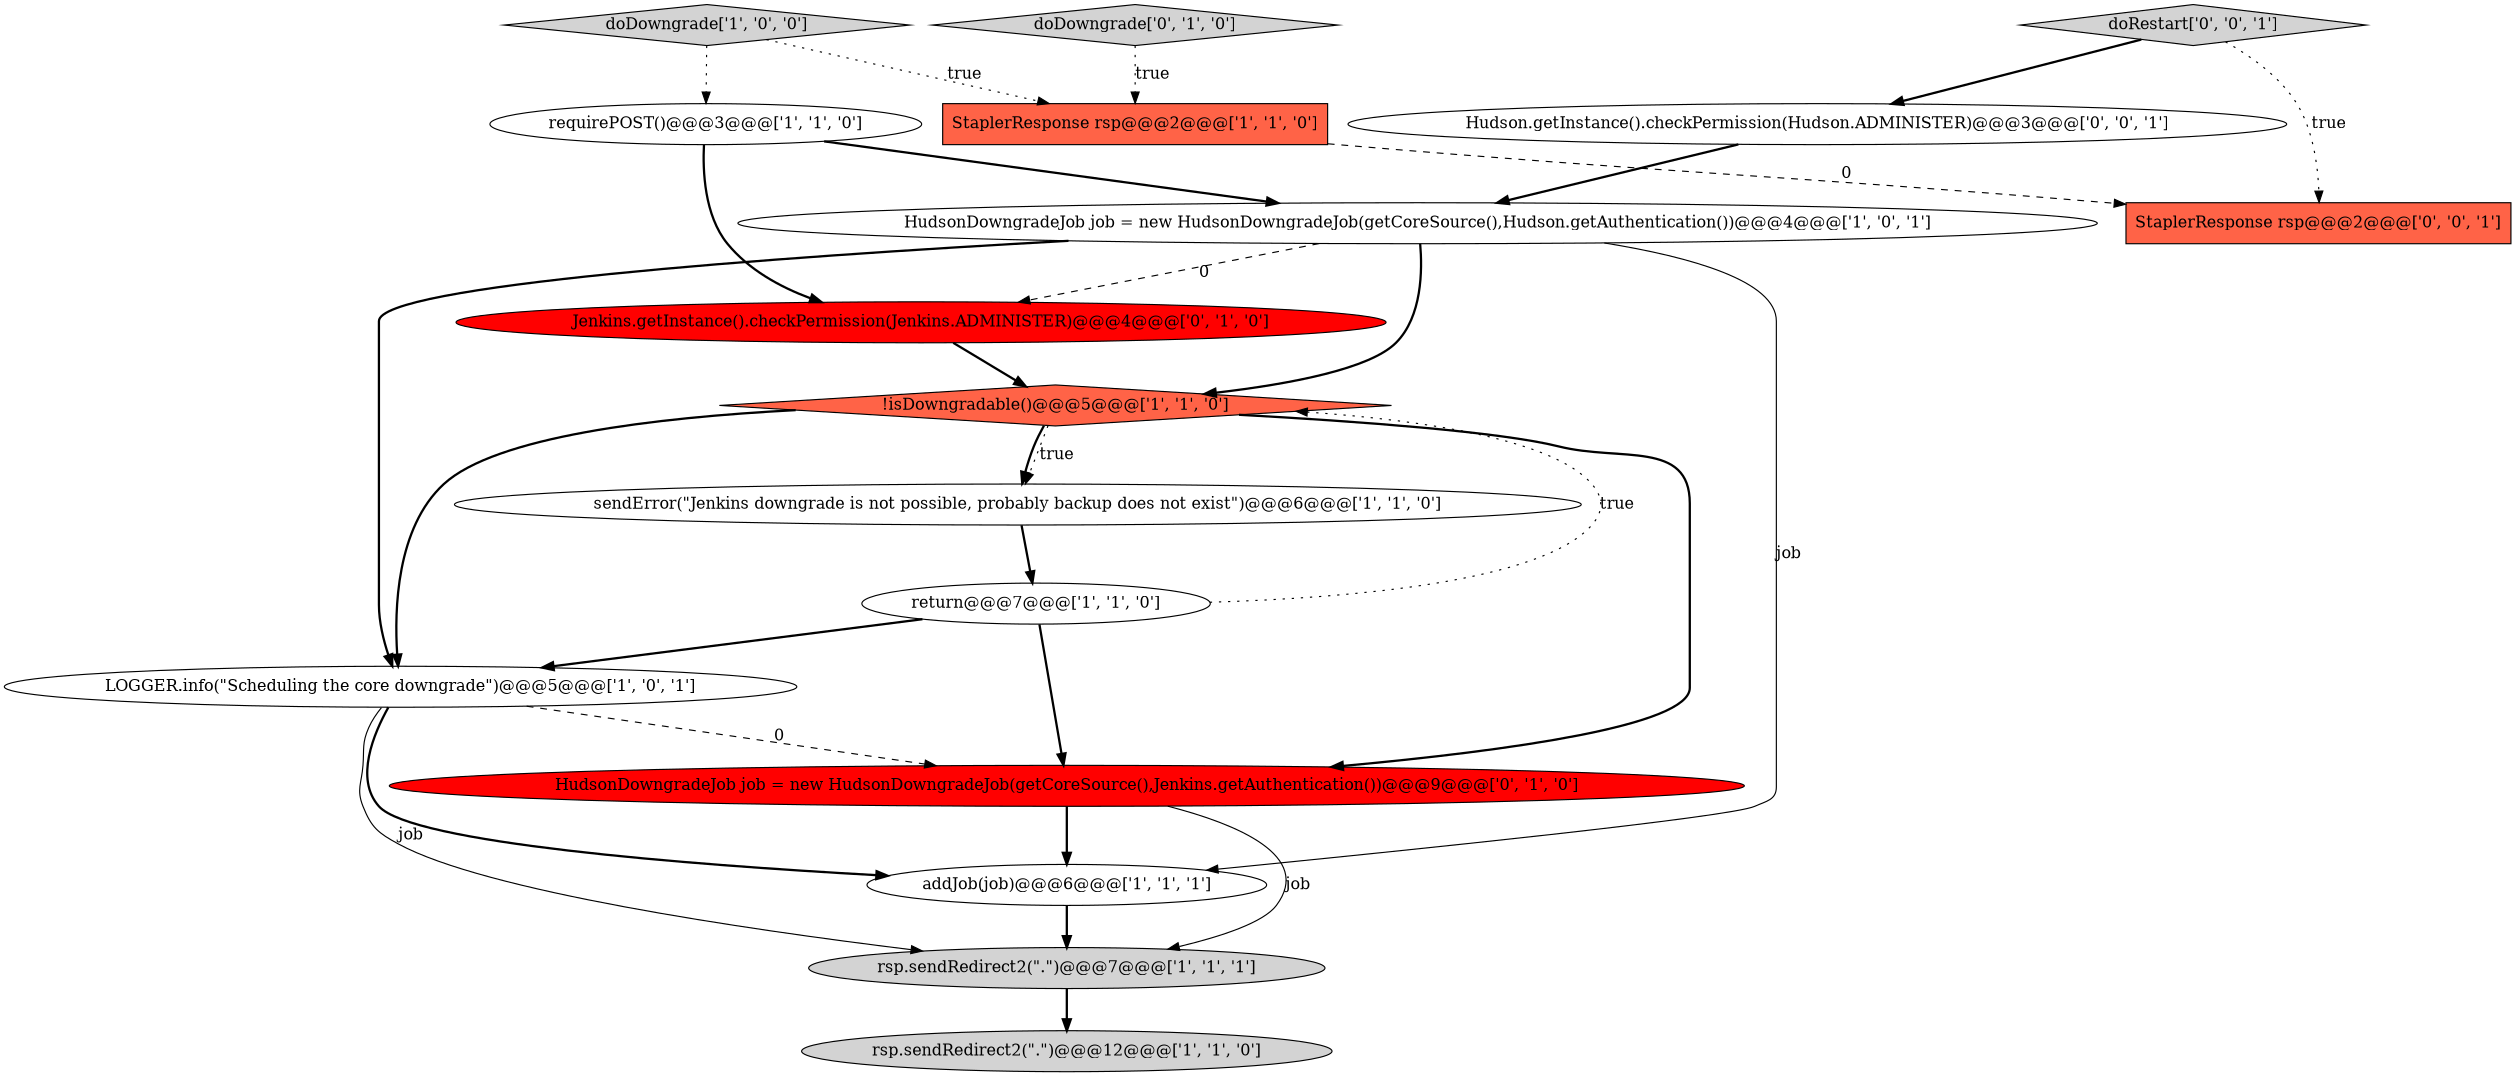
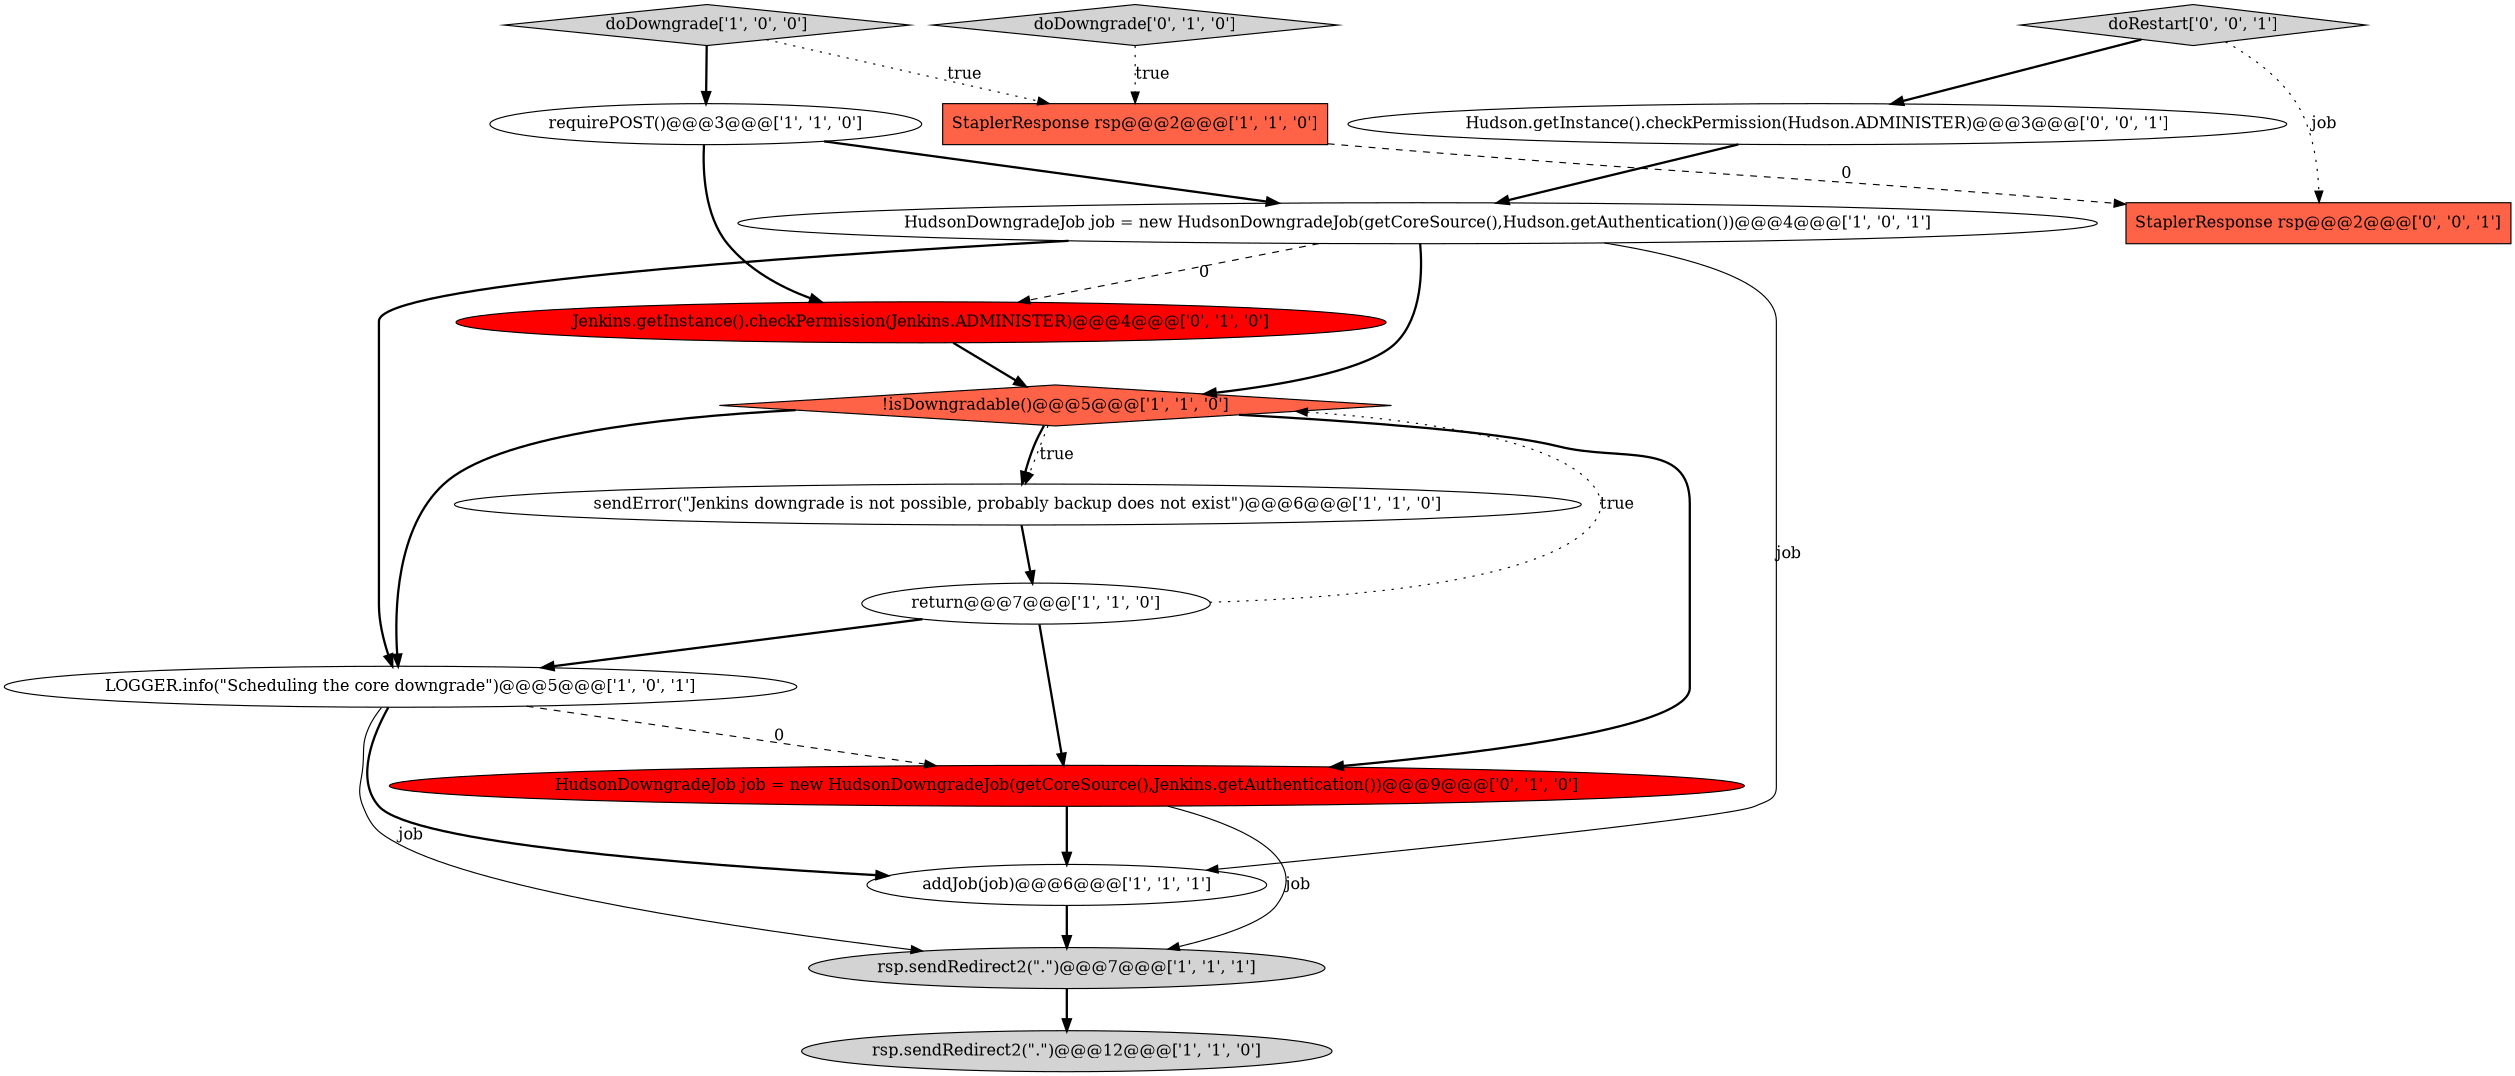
(706, 69) -> (706, 69)
(2329, 124) -> (2324, 124)
